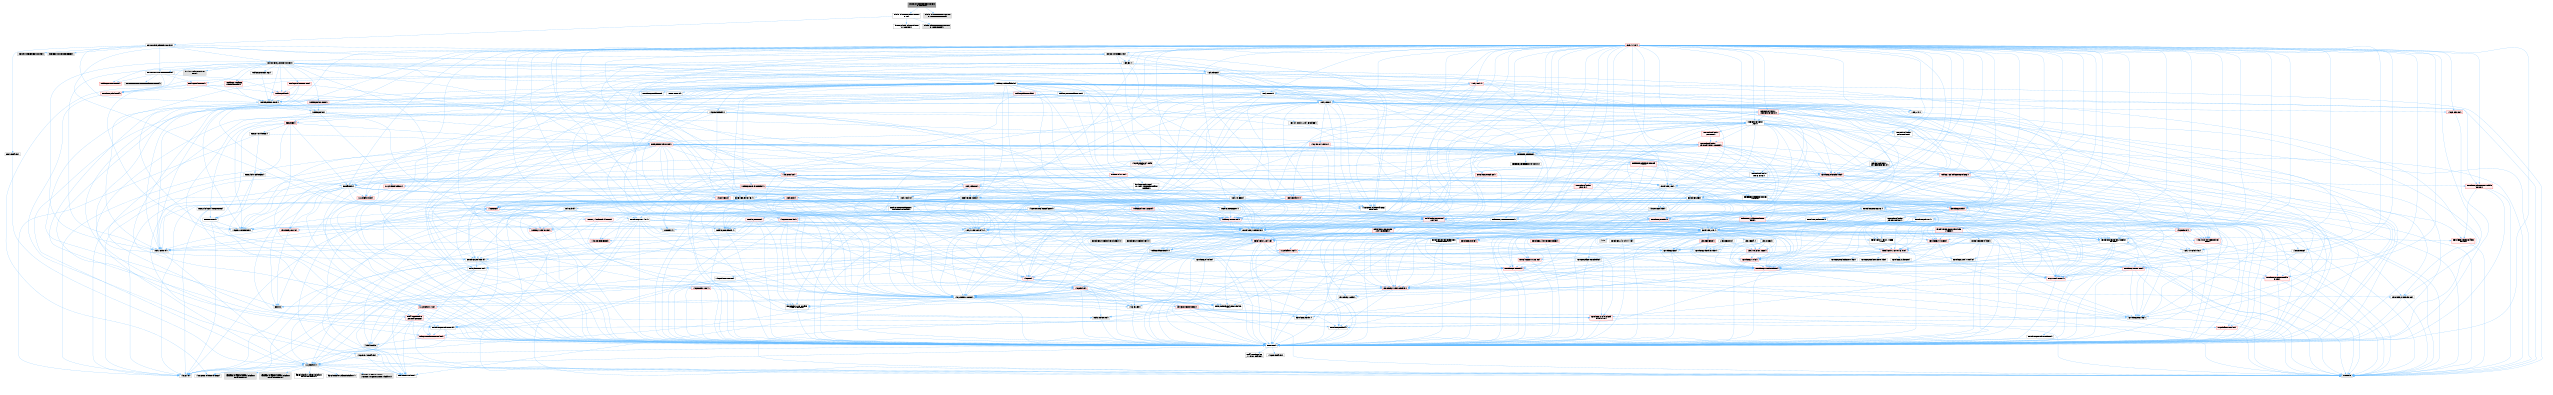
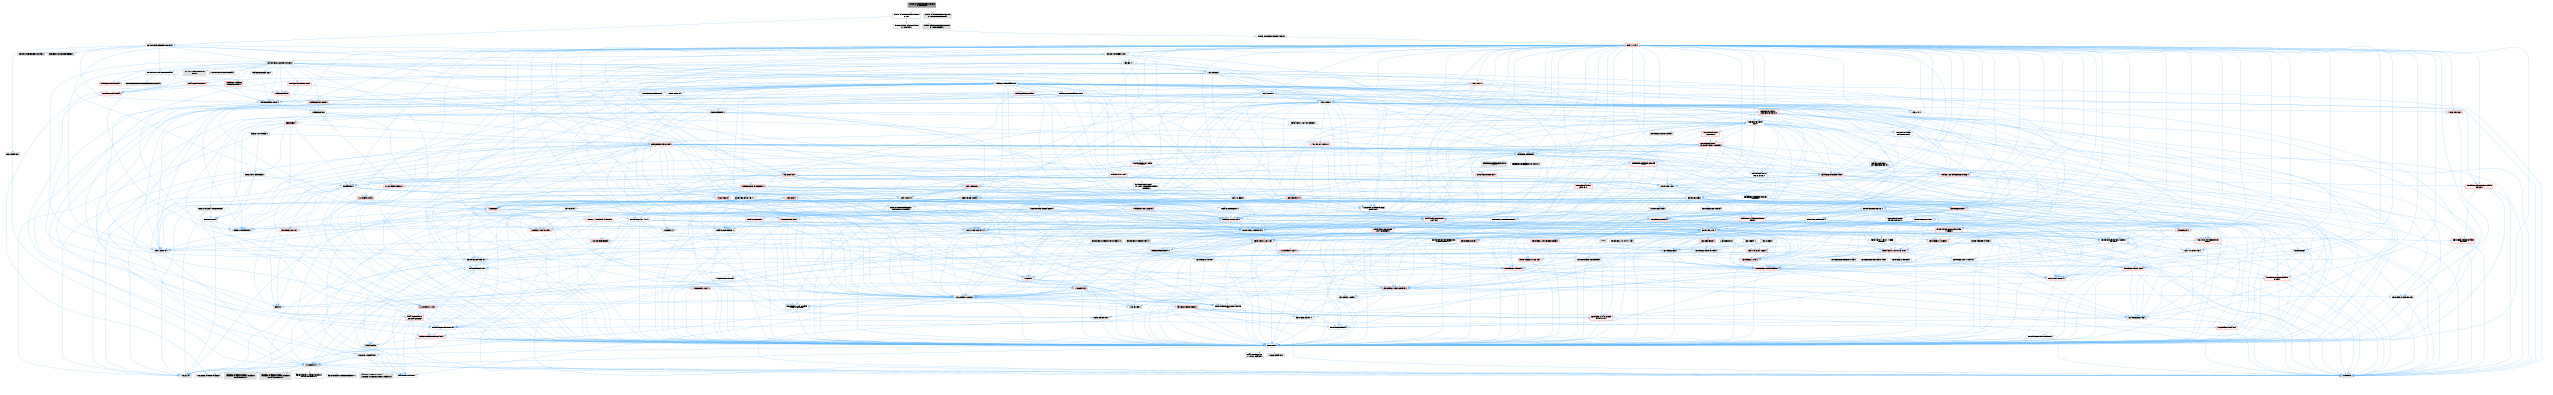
none -> (1271, 36)
none -> (222, 73)
(1303, 123) -> (1303, 123)
none -> (1662, 134)
none -> (1494, 164)
none -> (1712, 209)
(1923, 220) -> (1923, 220)
(1882, 241) -> (1882, 241)
